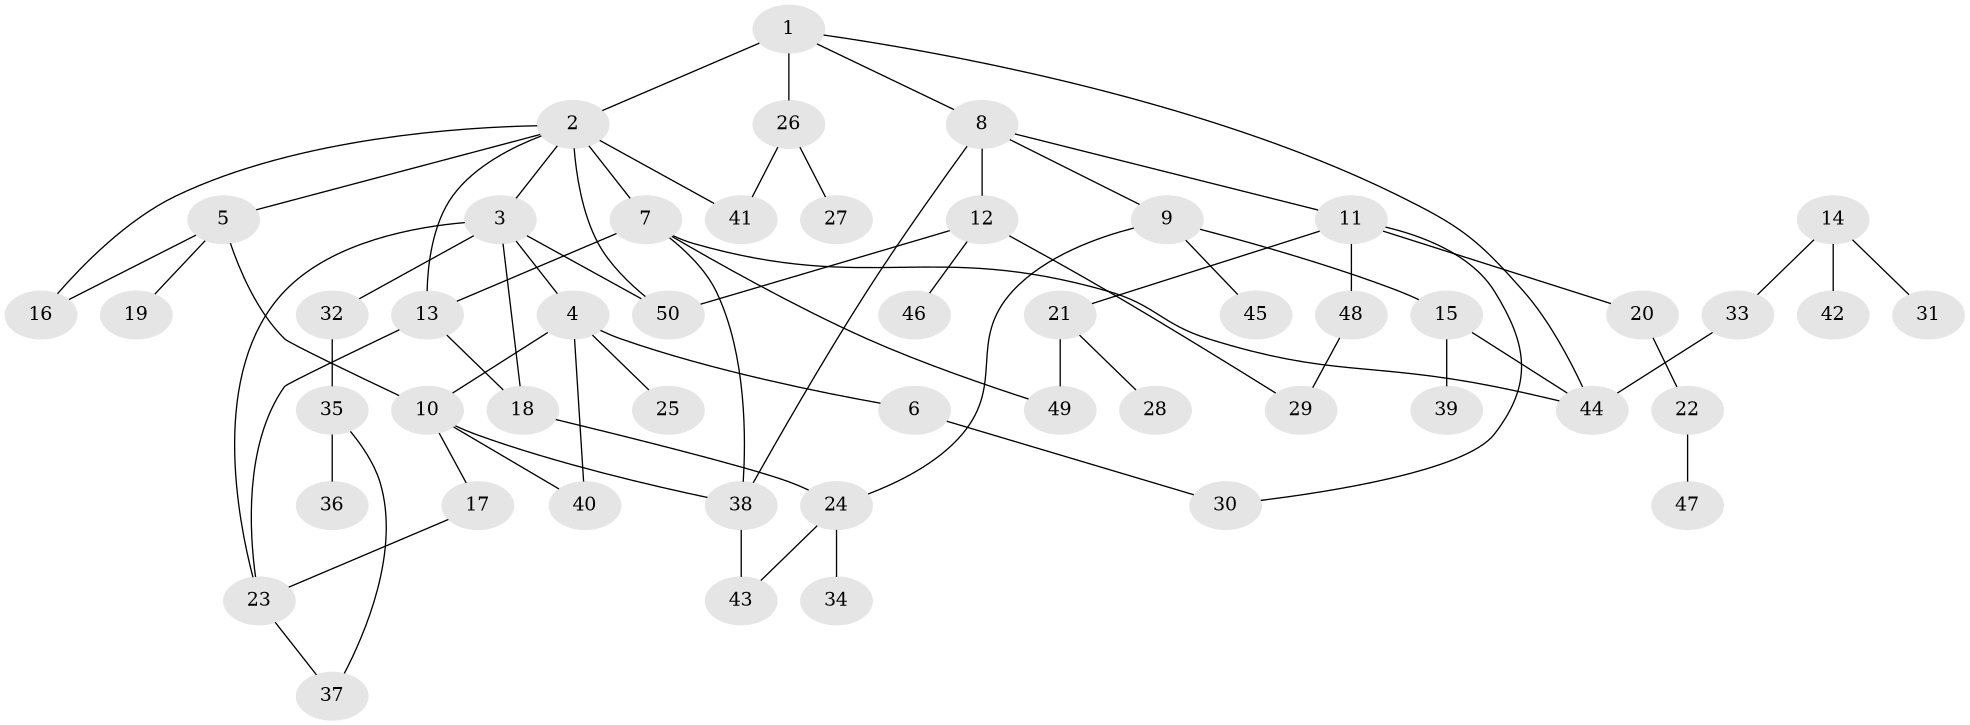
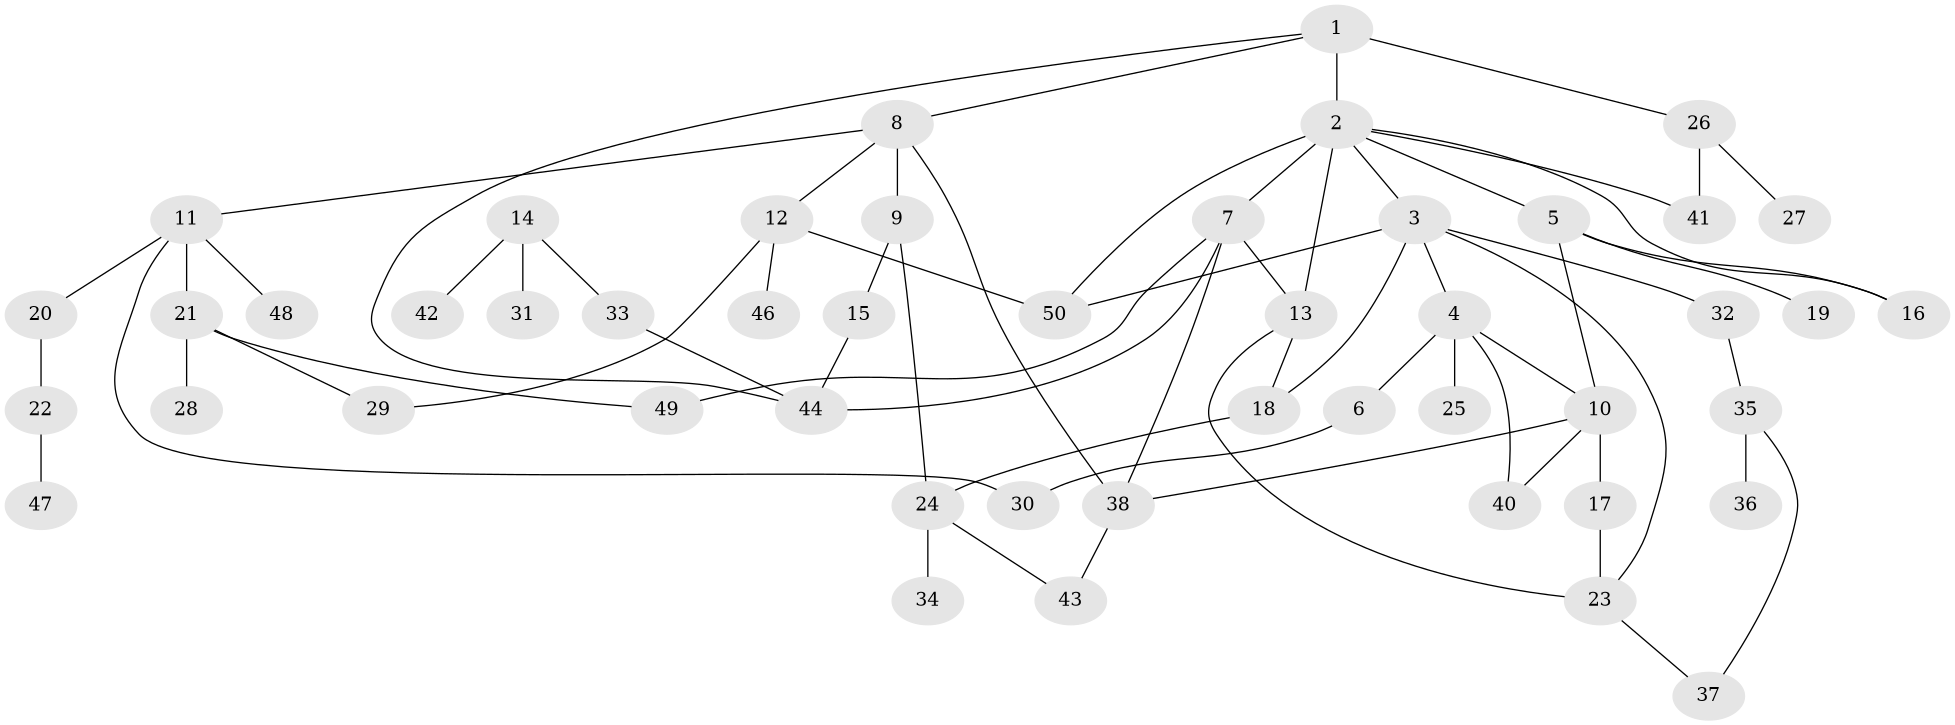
(1256, 315) -> none
(1330, 356) -> (283, 363)
(1447, 410) -> none
